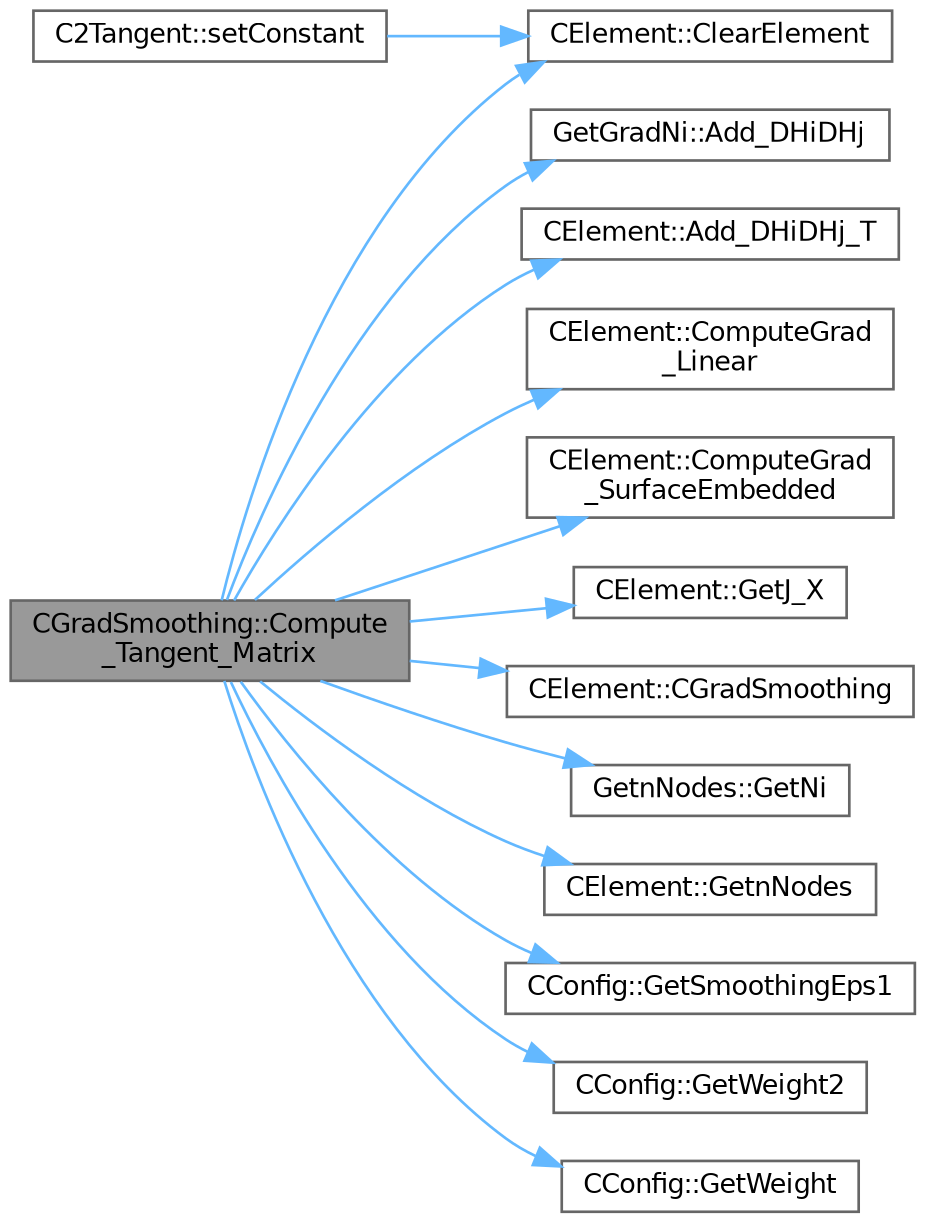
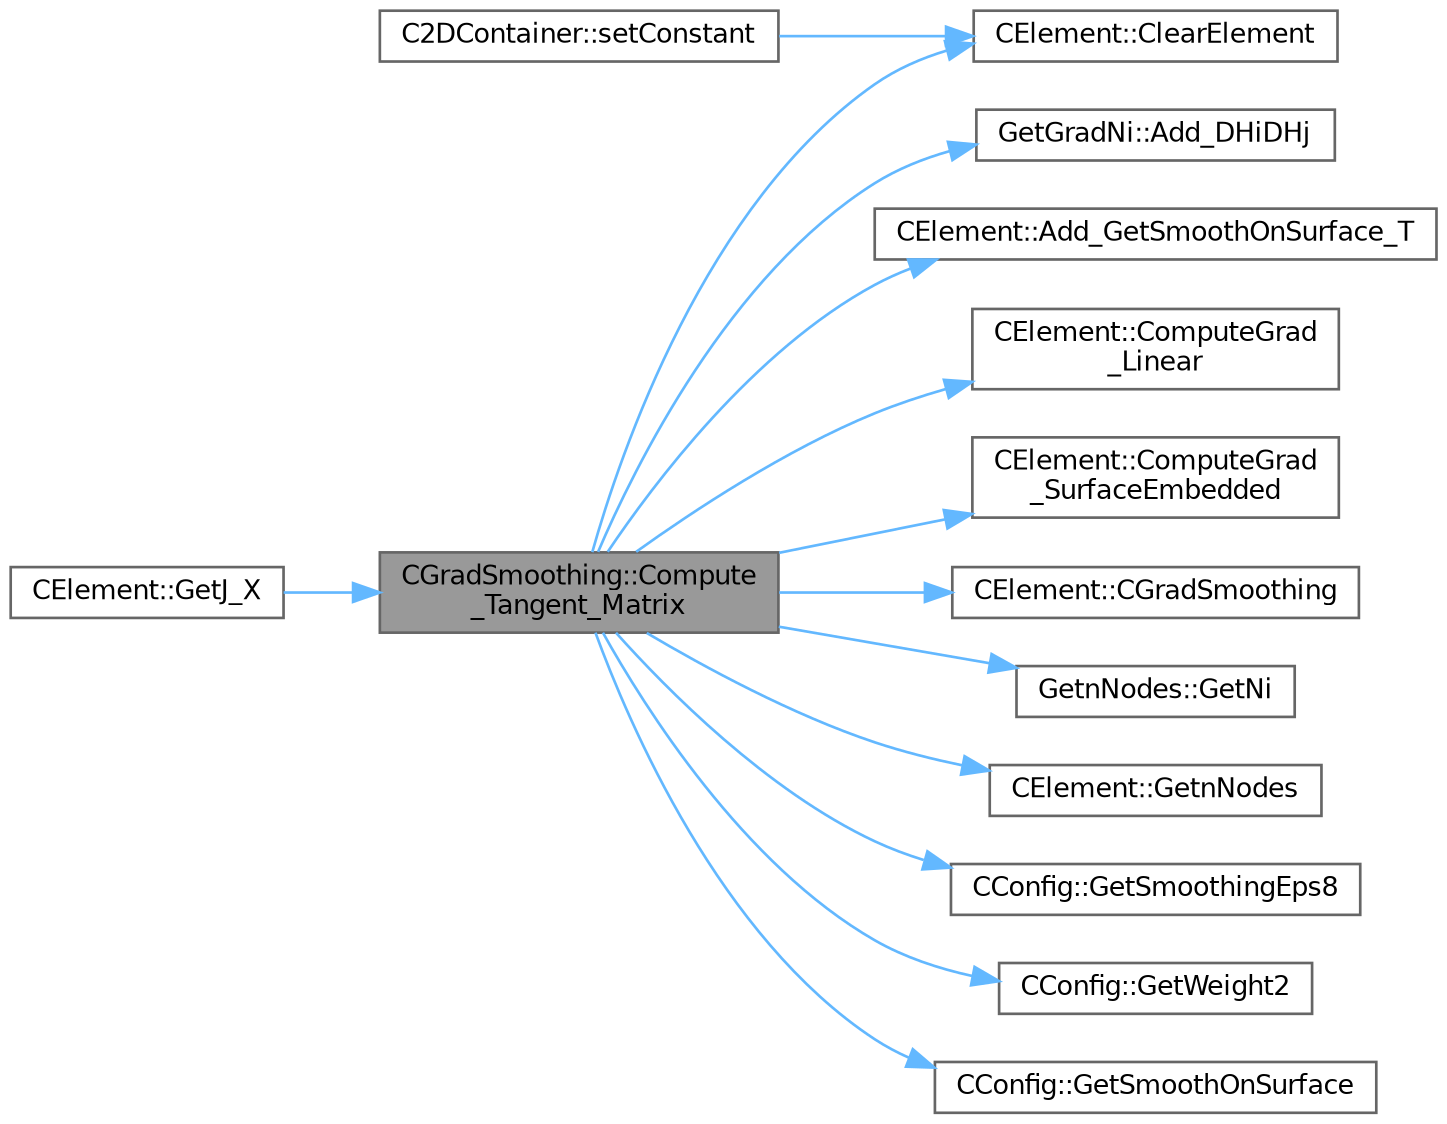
(210, 36) -> (579, 36)
(710, 234) -> (1156, 234)
(478, 615) -> (318, 593)
(710, 988) -> (1156, 889)
(710, 1186) -> (1156, 1087)
